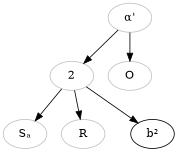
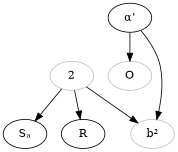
(130, 18) -> (130, 18)
(104, 44) -> (161, 69)
(25, 134) -> (25, 134)
(83, 134) -> (83, 134)
(153, 134) -> (153, 134)
